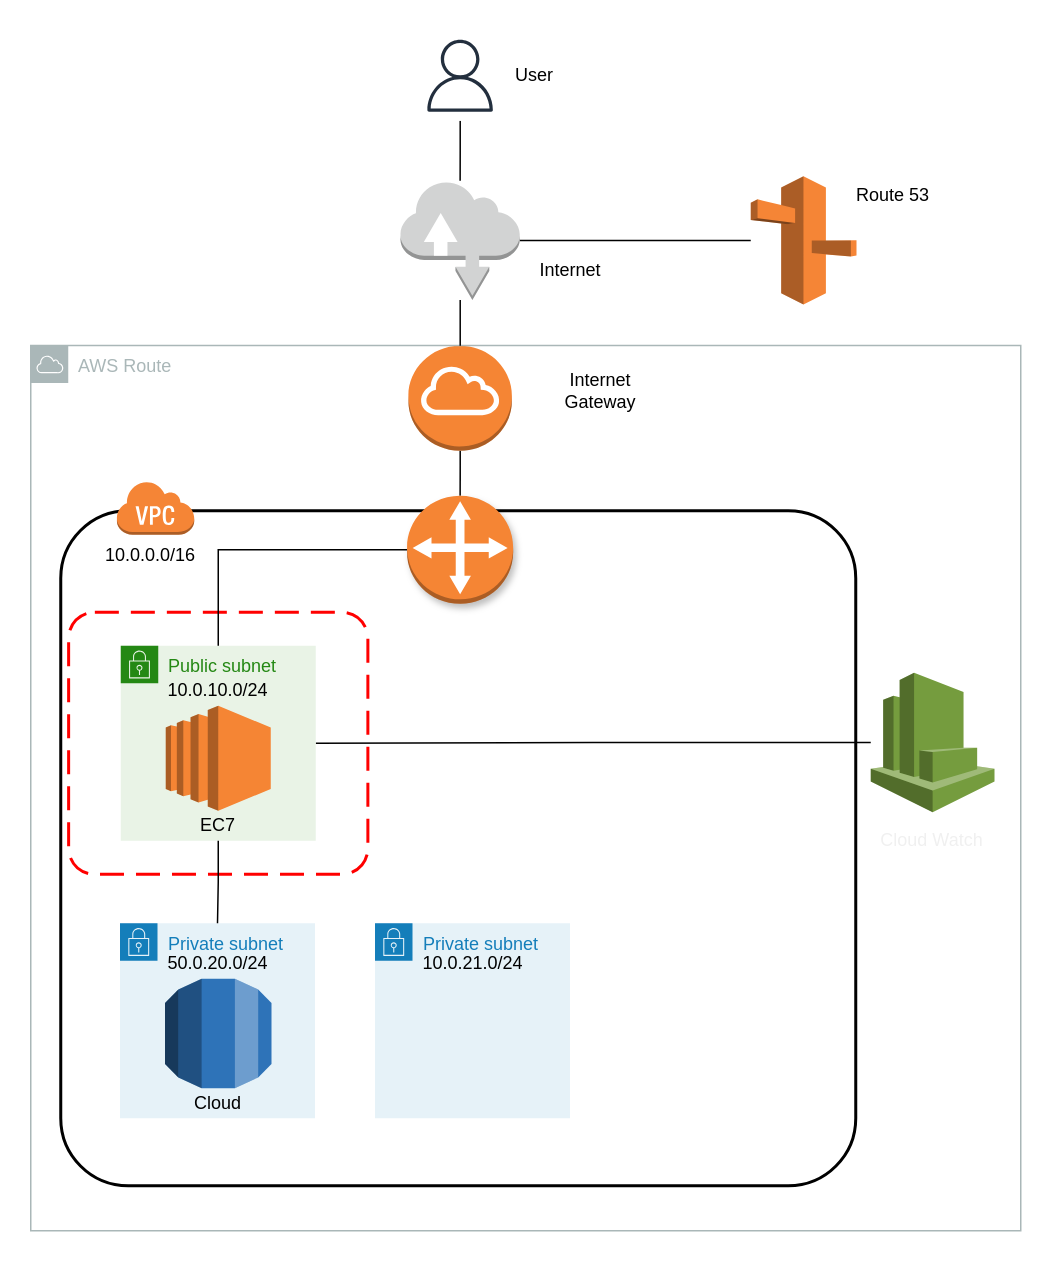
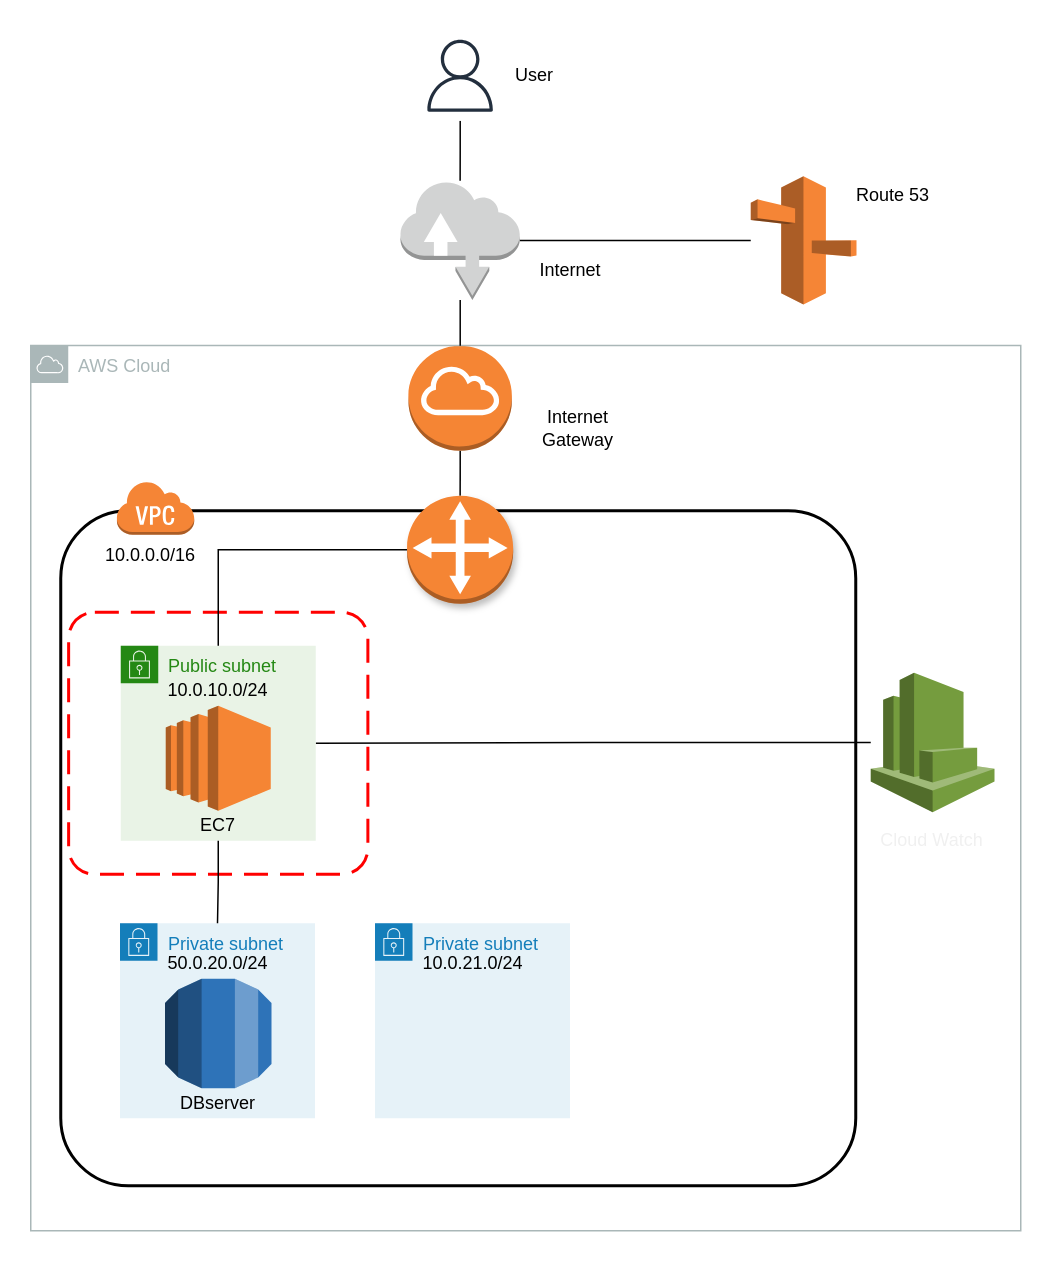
(122, 367) -> (119, 367)
(601, 391) -> (578, 428)
(218, 1103) -> (218, 1103)
